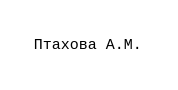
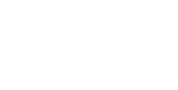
(88, 44) -> none
